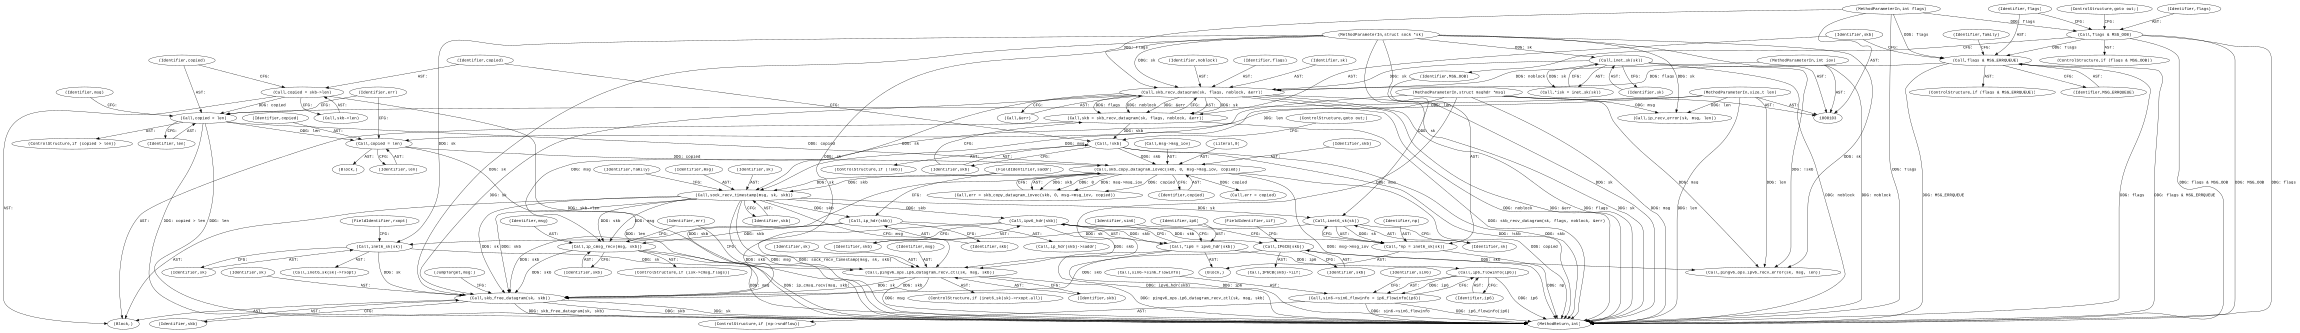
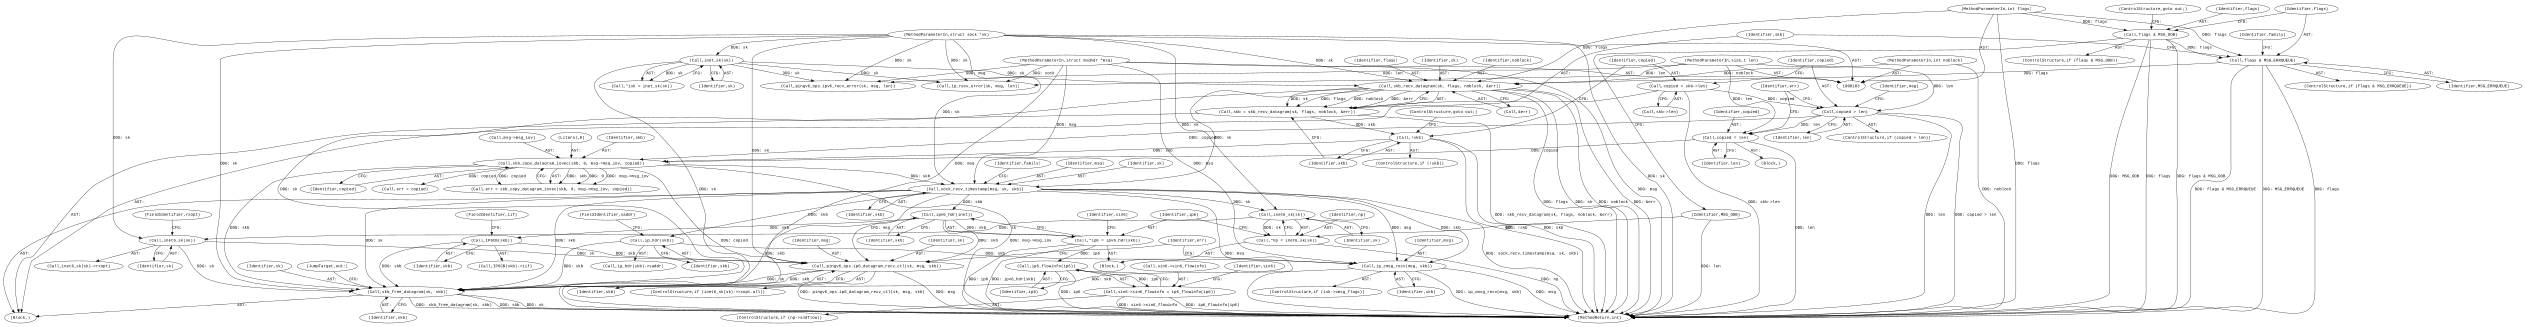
(1803, 60) -> (1925, 60)
none -> (838, 73)
(1645, 105) -> (1044, 73)
(1803, 170) -> (791, 73)
(858, 177) -> (1006, 95)
(1840, 195) -> (708, 189)
(1034, 221) -> (947, 215)
(1677, 235) -> (1701, 293)
(1556, 265) -> (610, 255)
(455, 272) -> (327, 266)
